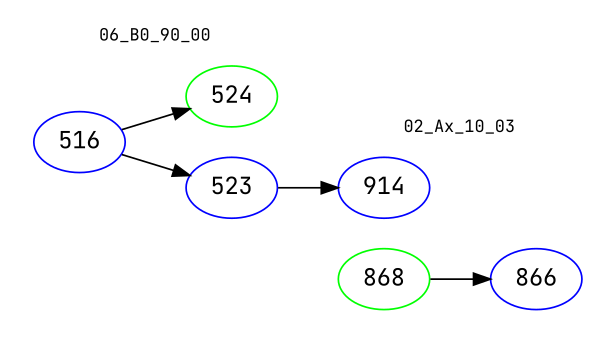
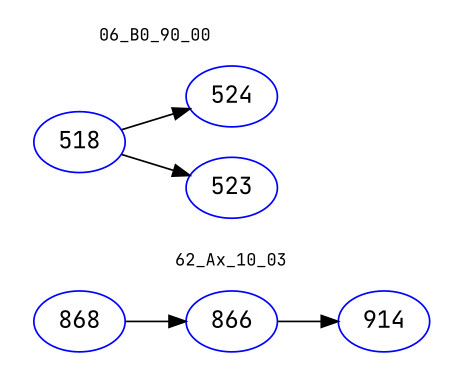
(232, 96) -> (232, 96)
(460, 128) -> (232, 261)
(80, 142) -> (80, 142)
(302, 188) -> (300, 321)
(384, 279) -> (80, 321)
